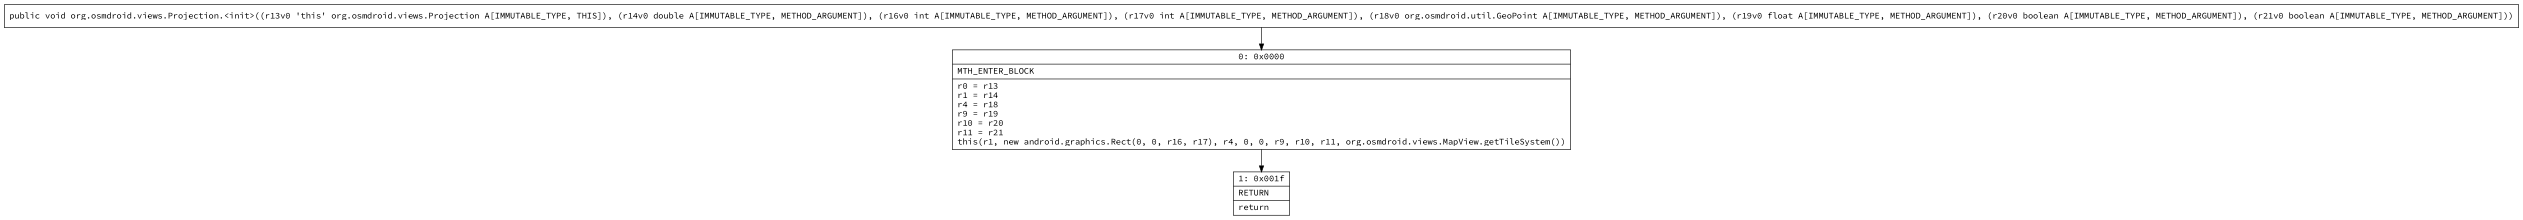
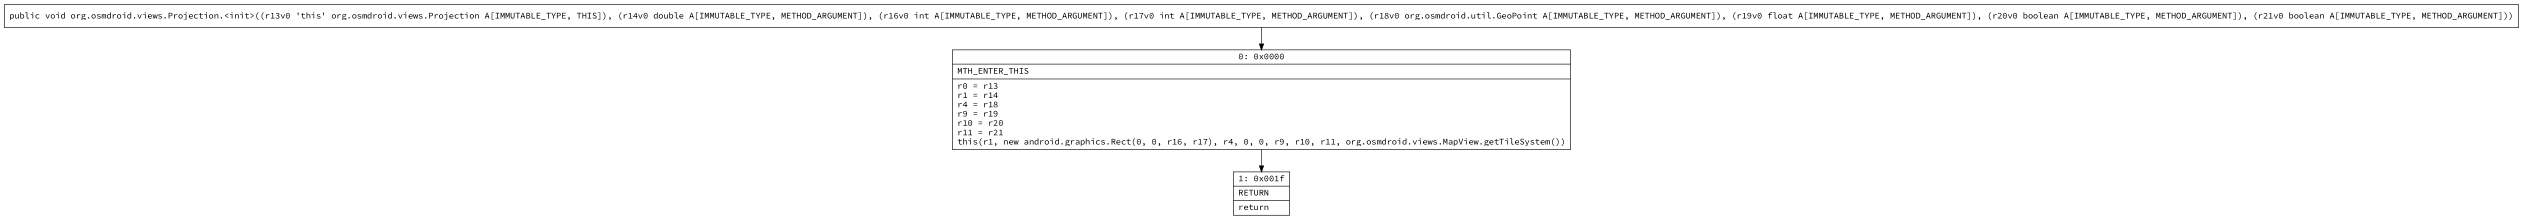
(996, 71) -> (993, 71)
